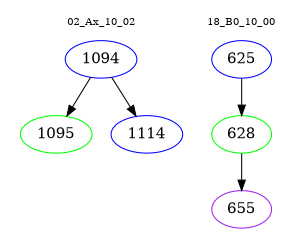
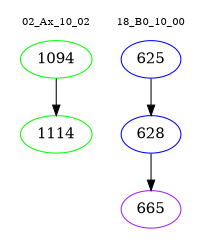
(101, 59) -> (56, 59)
(56, 134) -> none
(147, 134) -> (56, 134)
(242, 134) -> (151, 134)
(242, 209) -> (151, 209)
